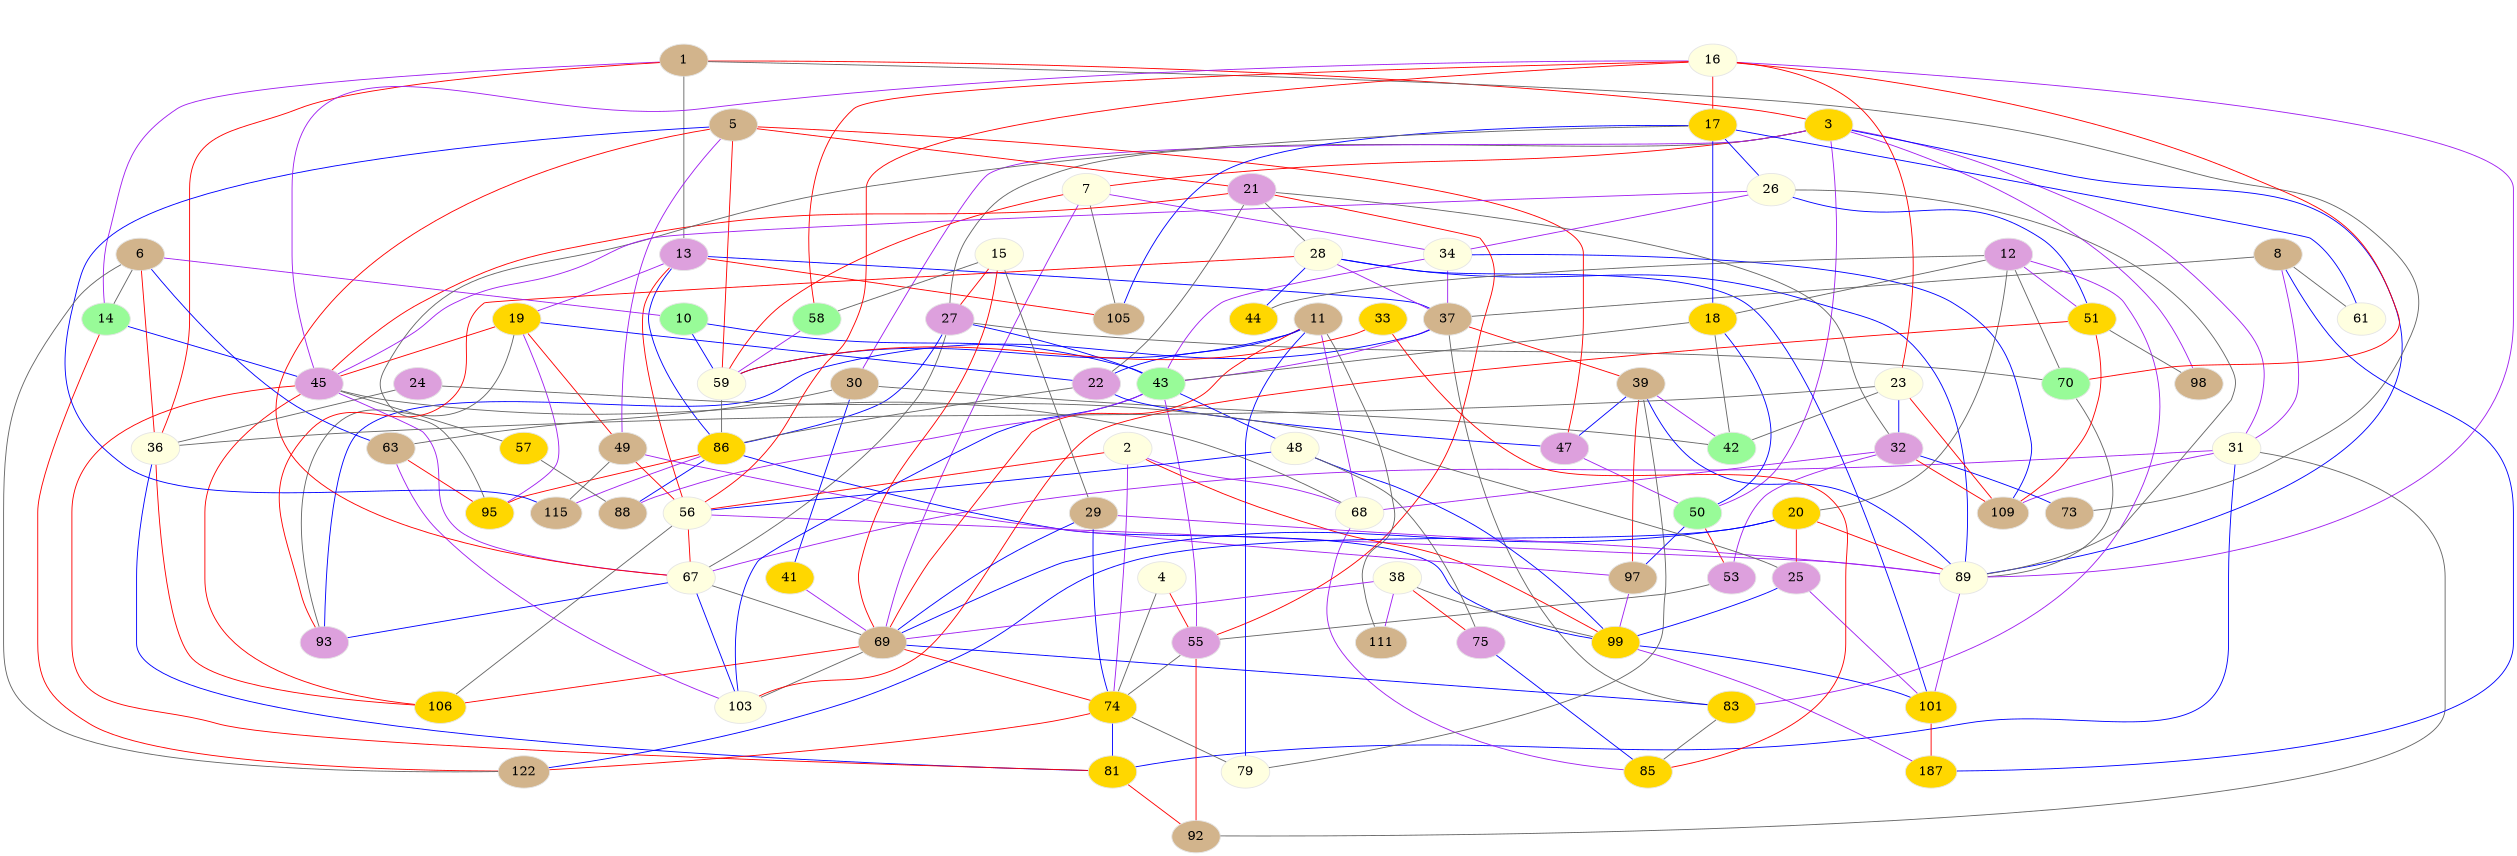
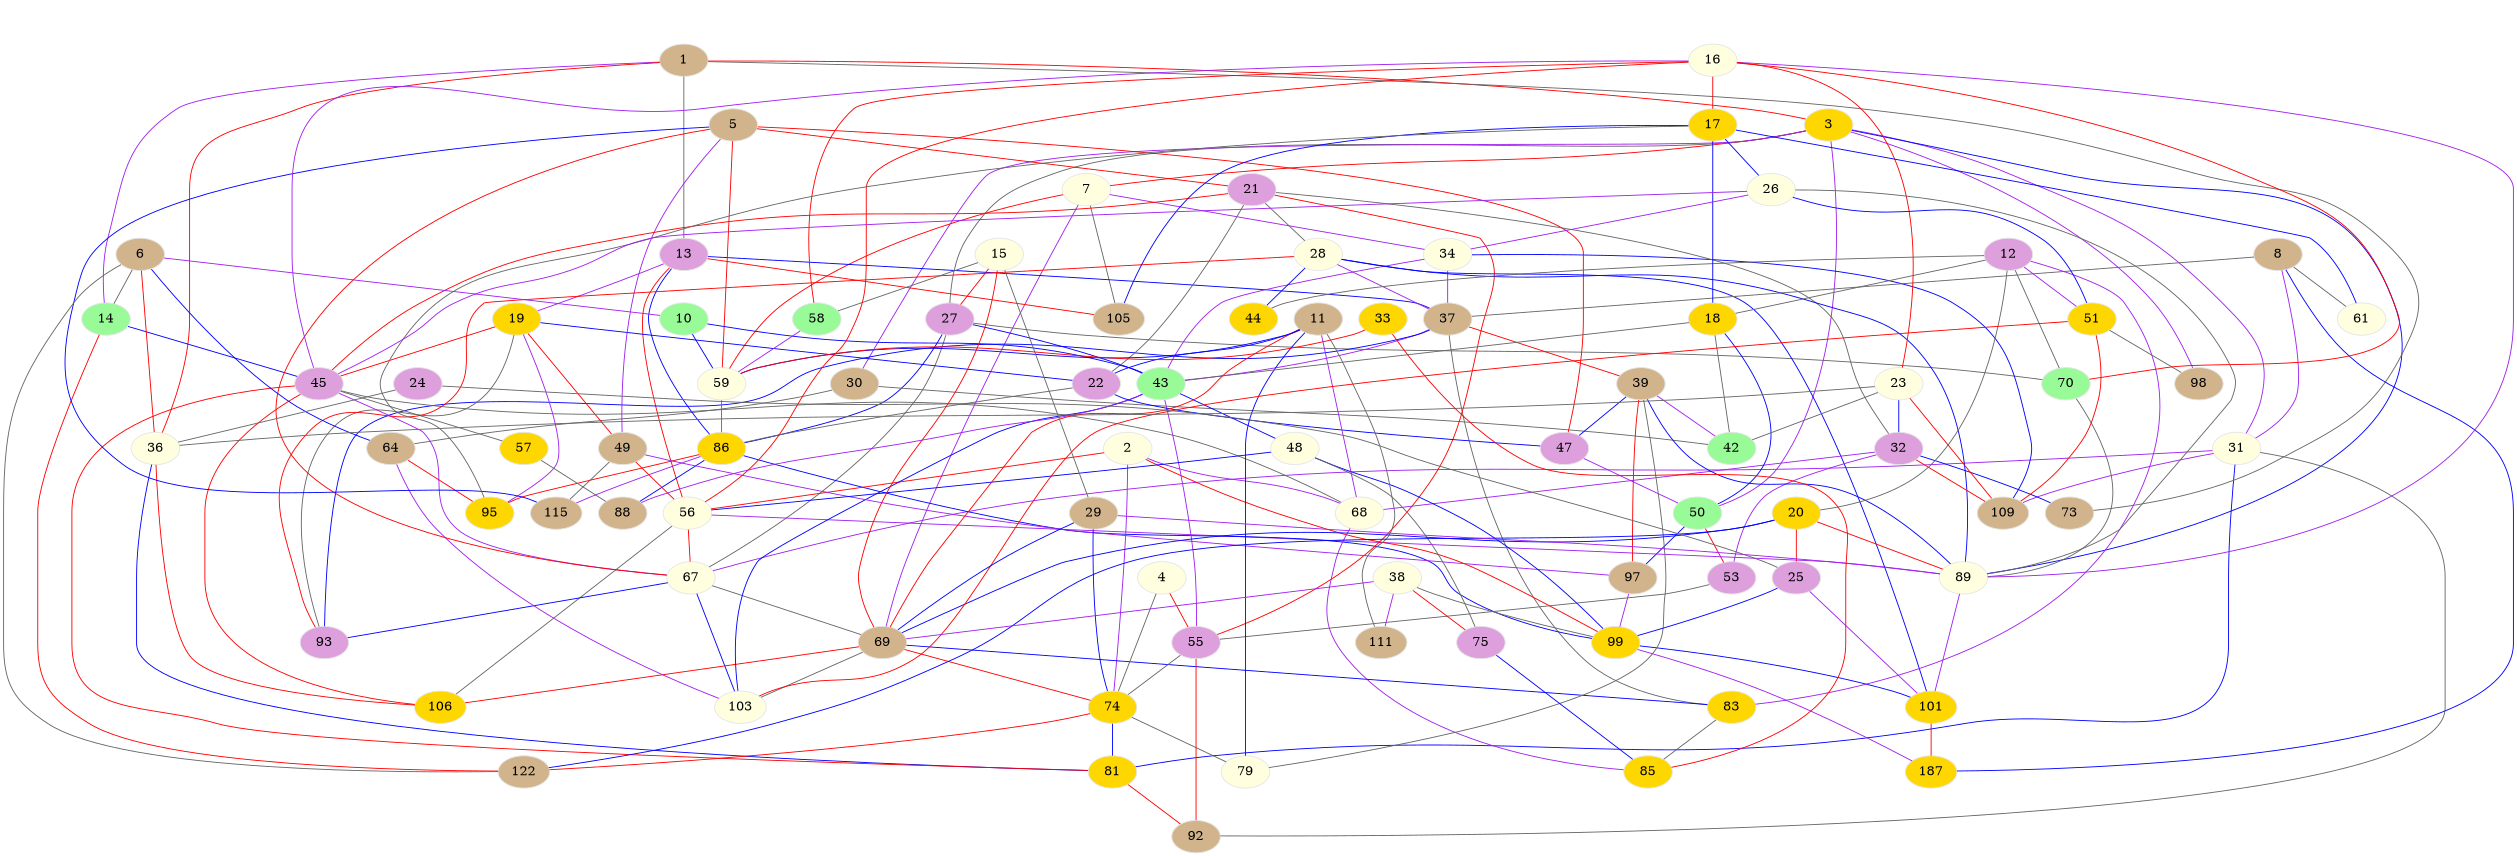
(391, 448) -> (391, 448)
(790, 578) -> none
